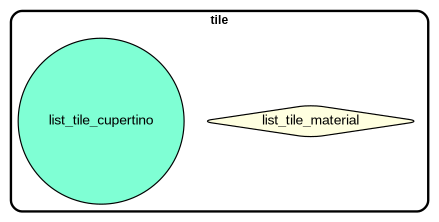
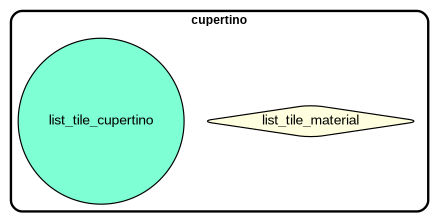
(220, 21) -> (220, 21)
